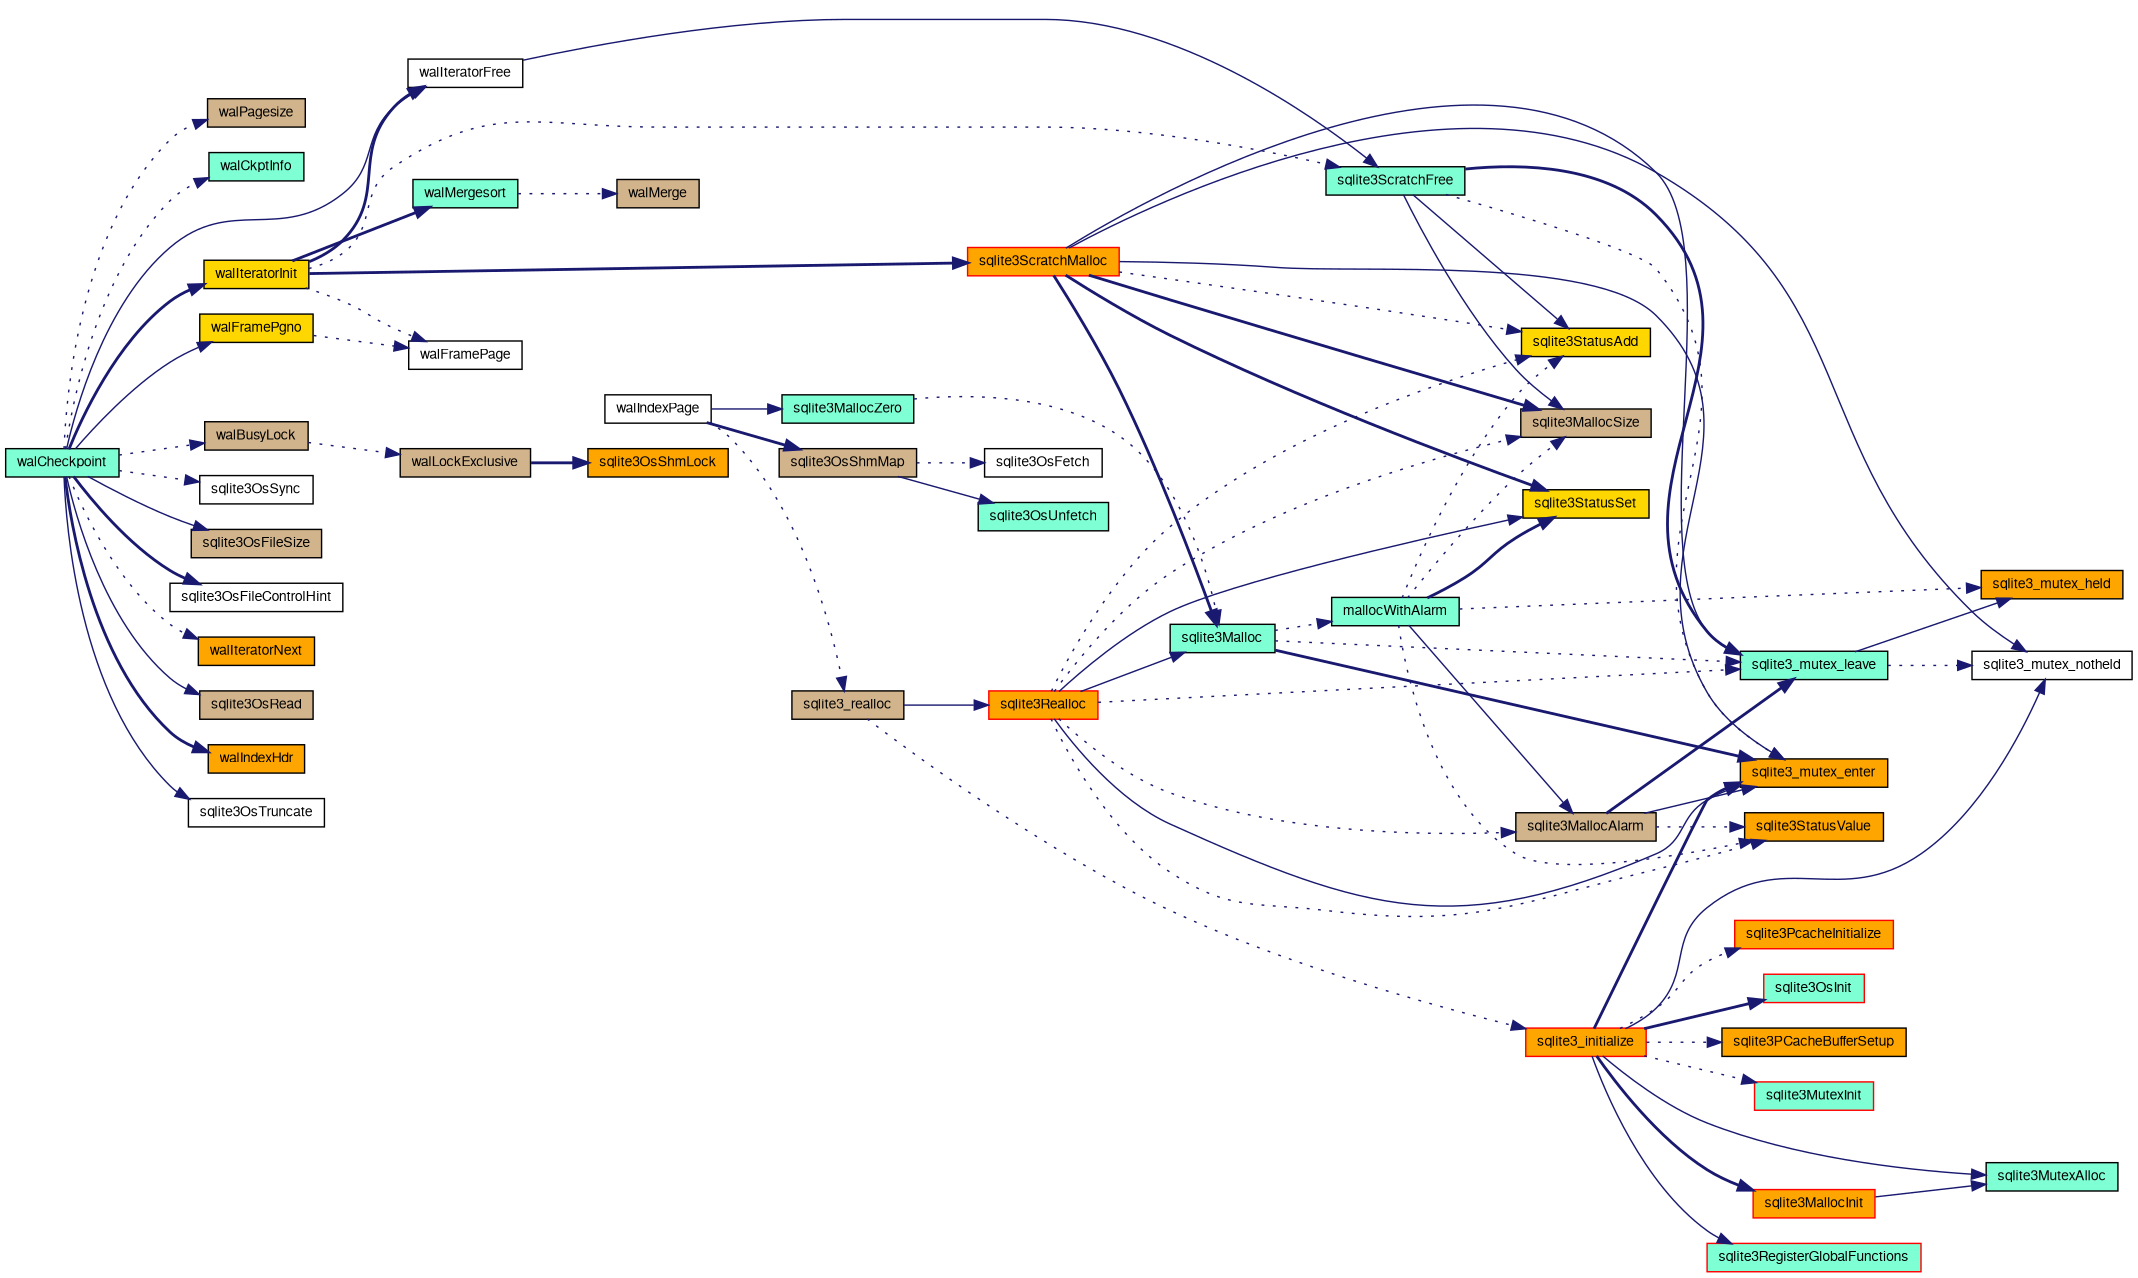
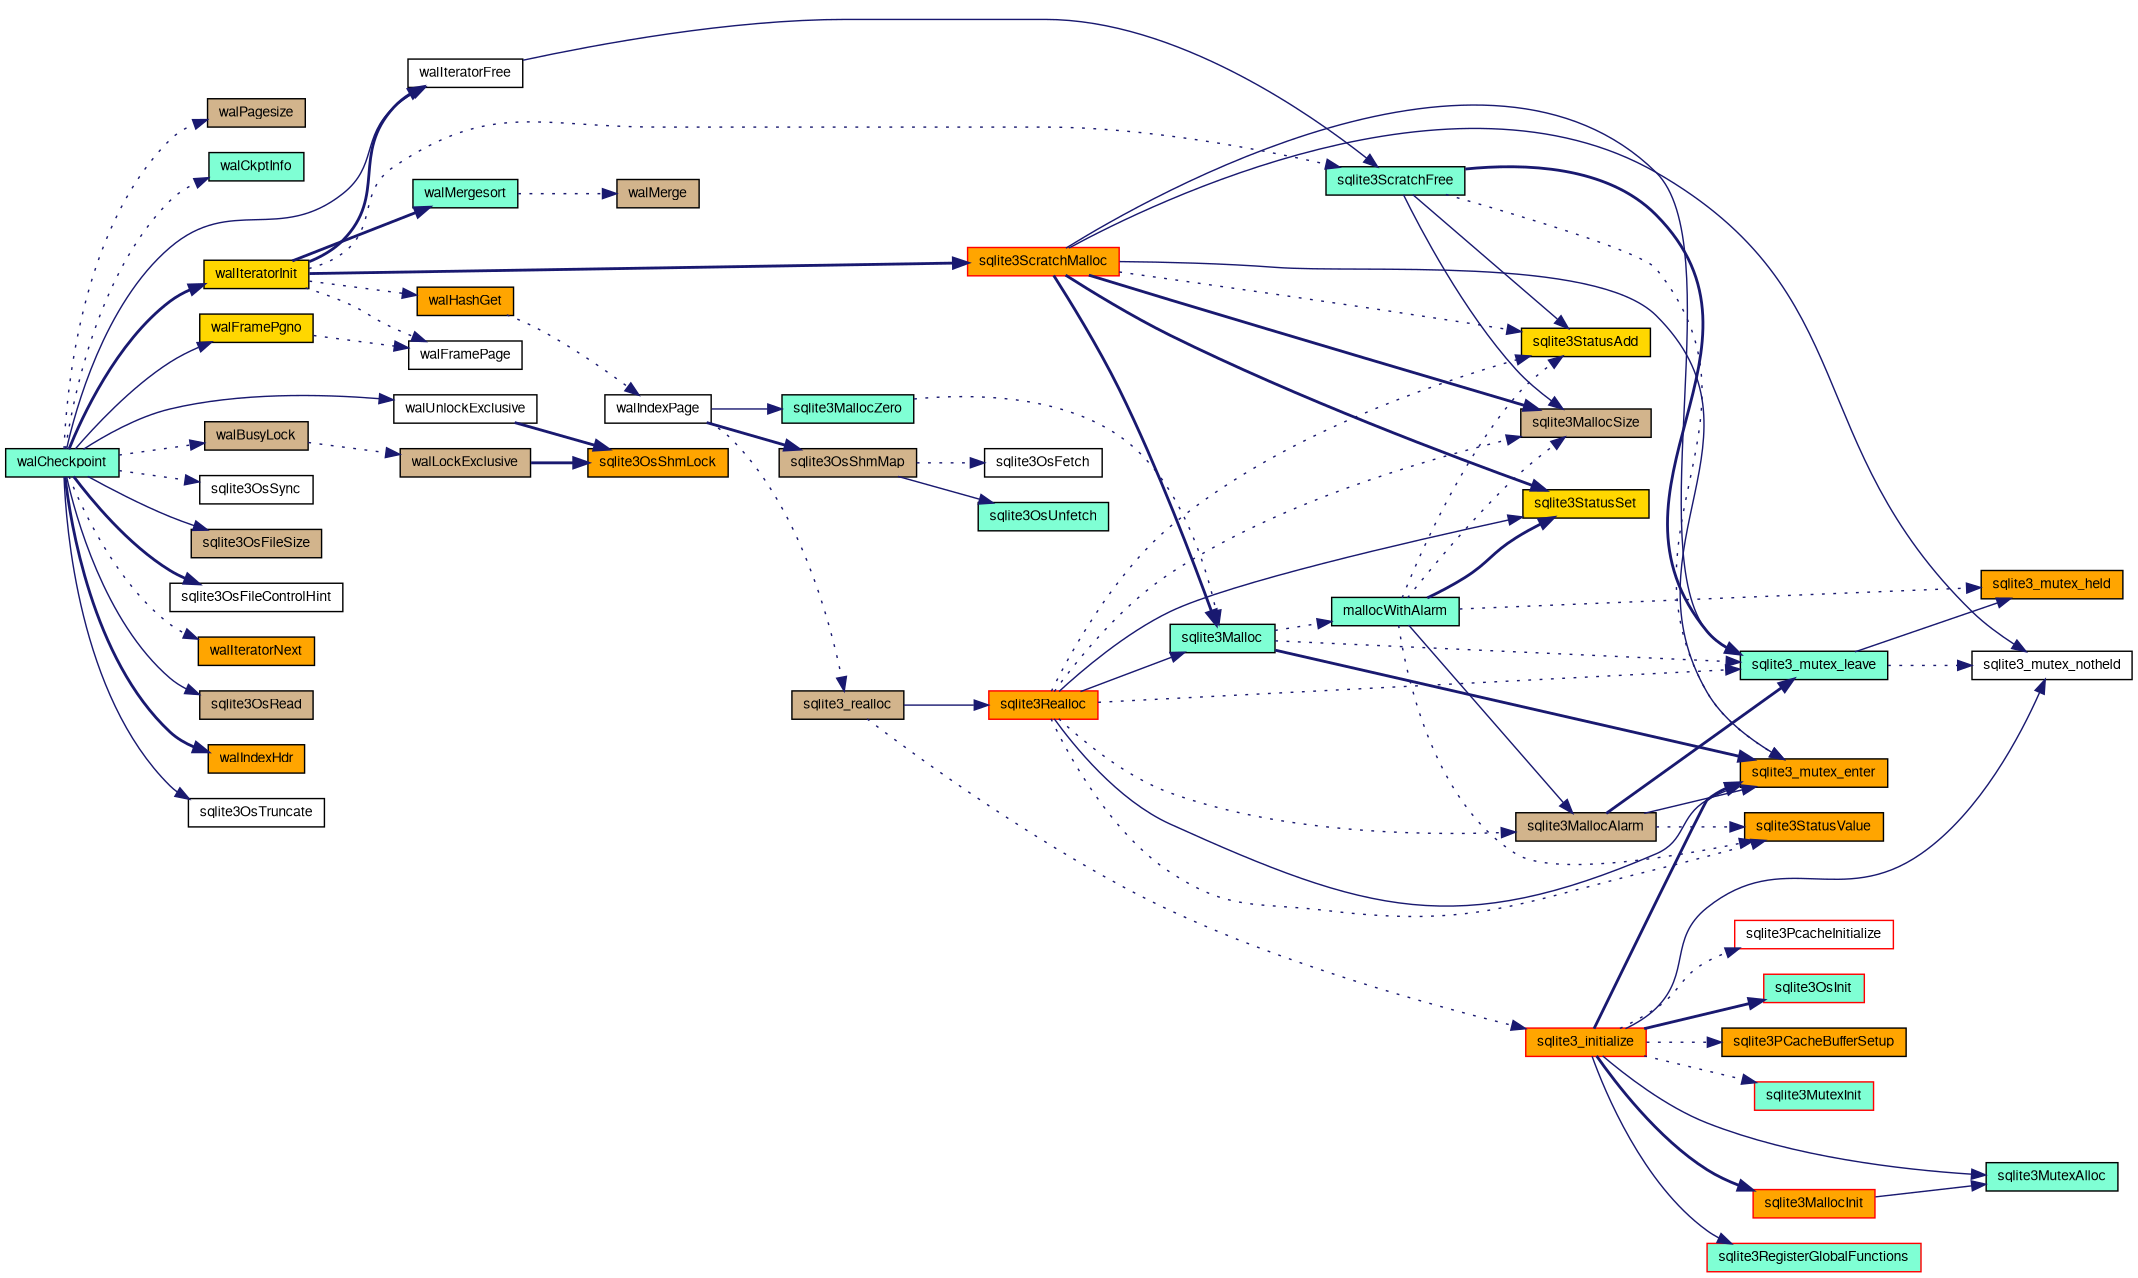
none -> (465, 301)
none -> (465, 409)
(1814, 935) -> (1814, 935)
